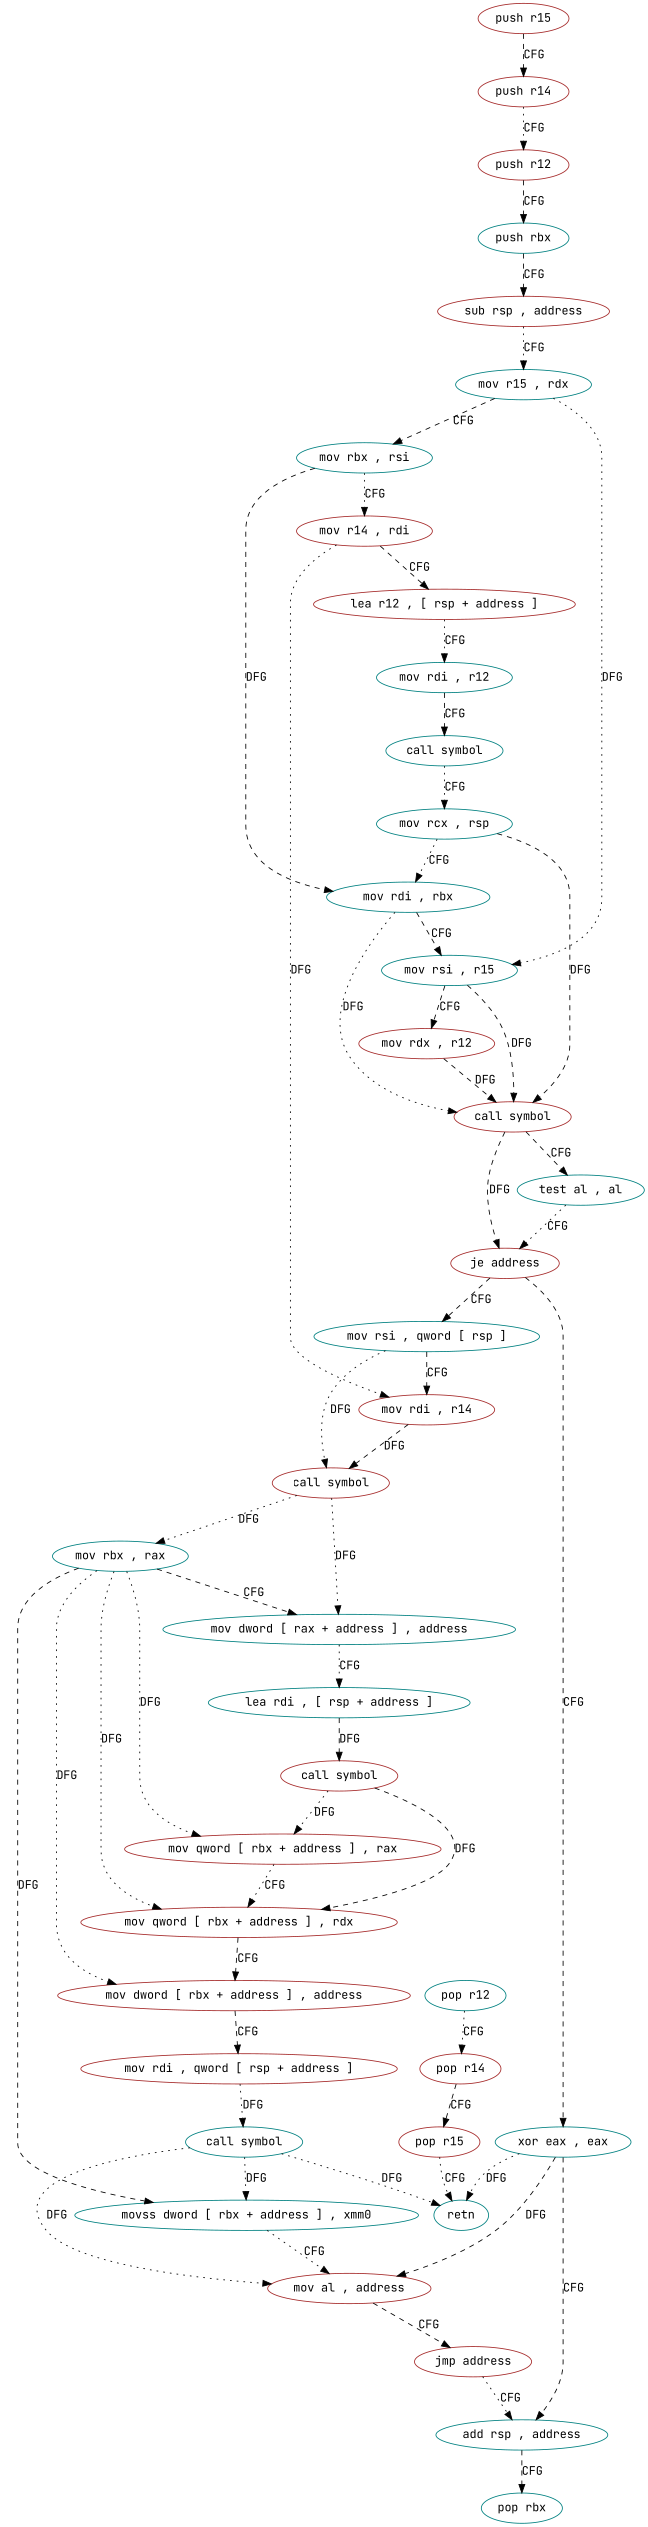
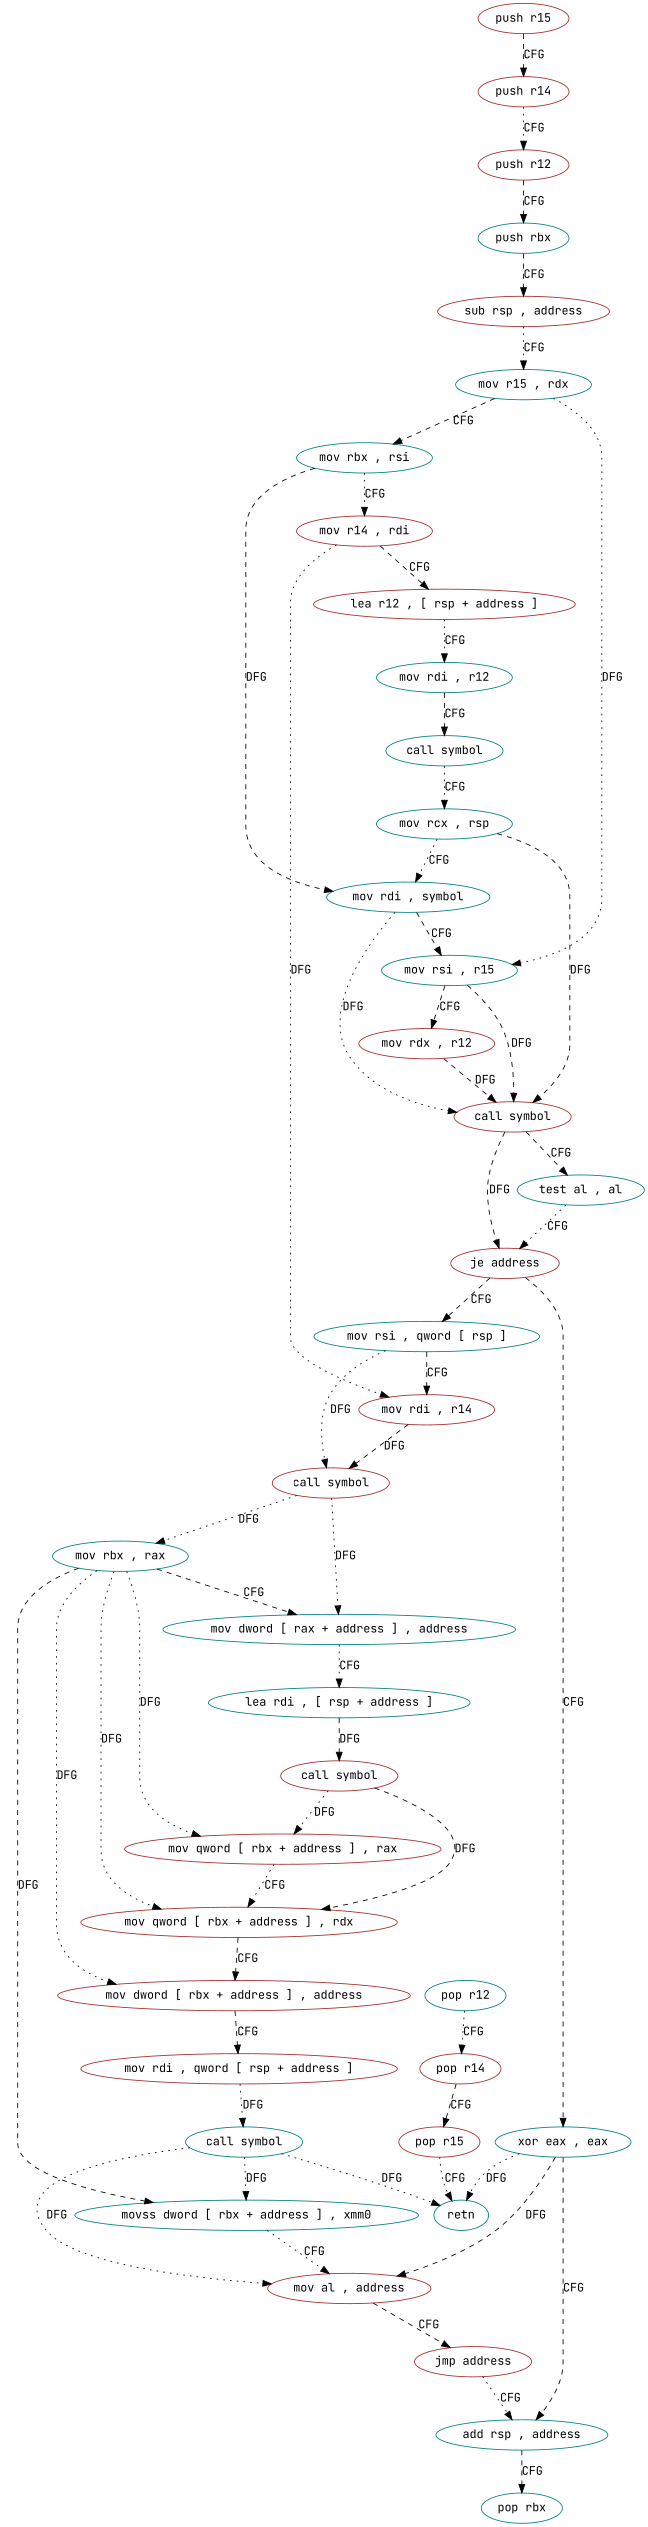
(408, 897) -> (408, 897)
